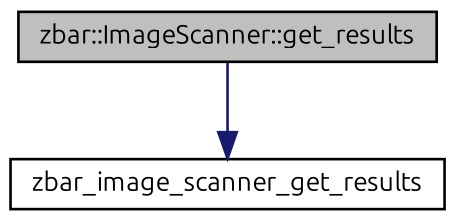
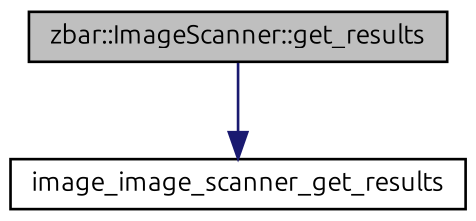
(228, 184) -> (238, 184)
